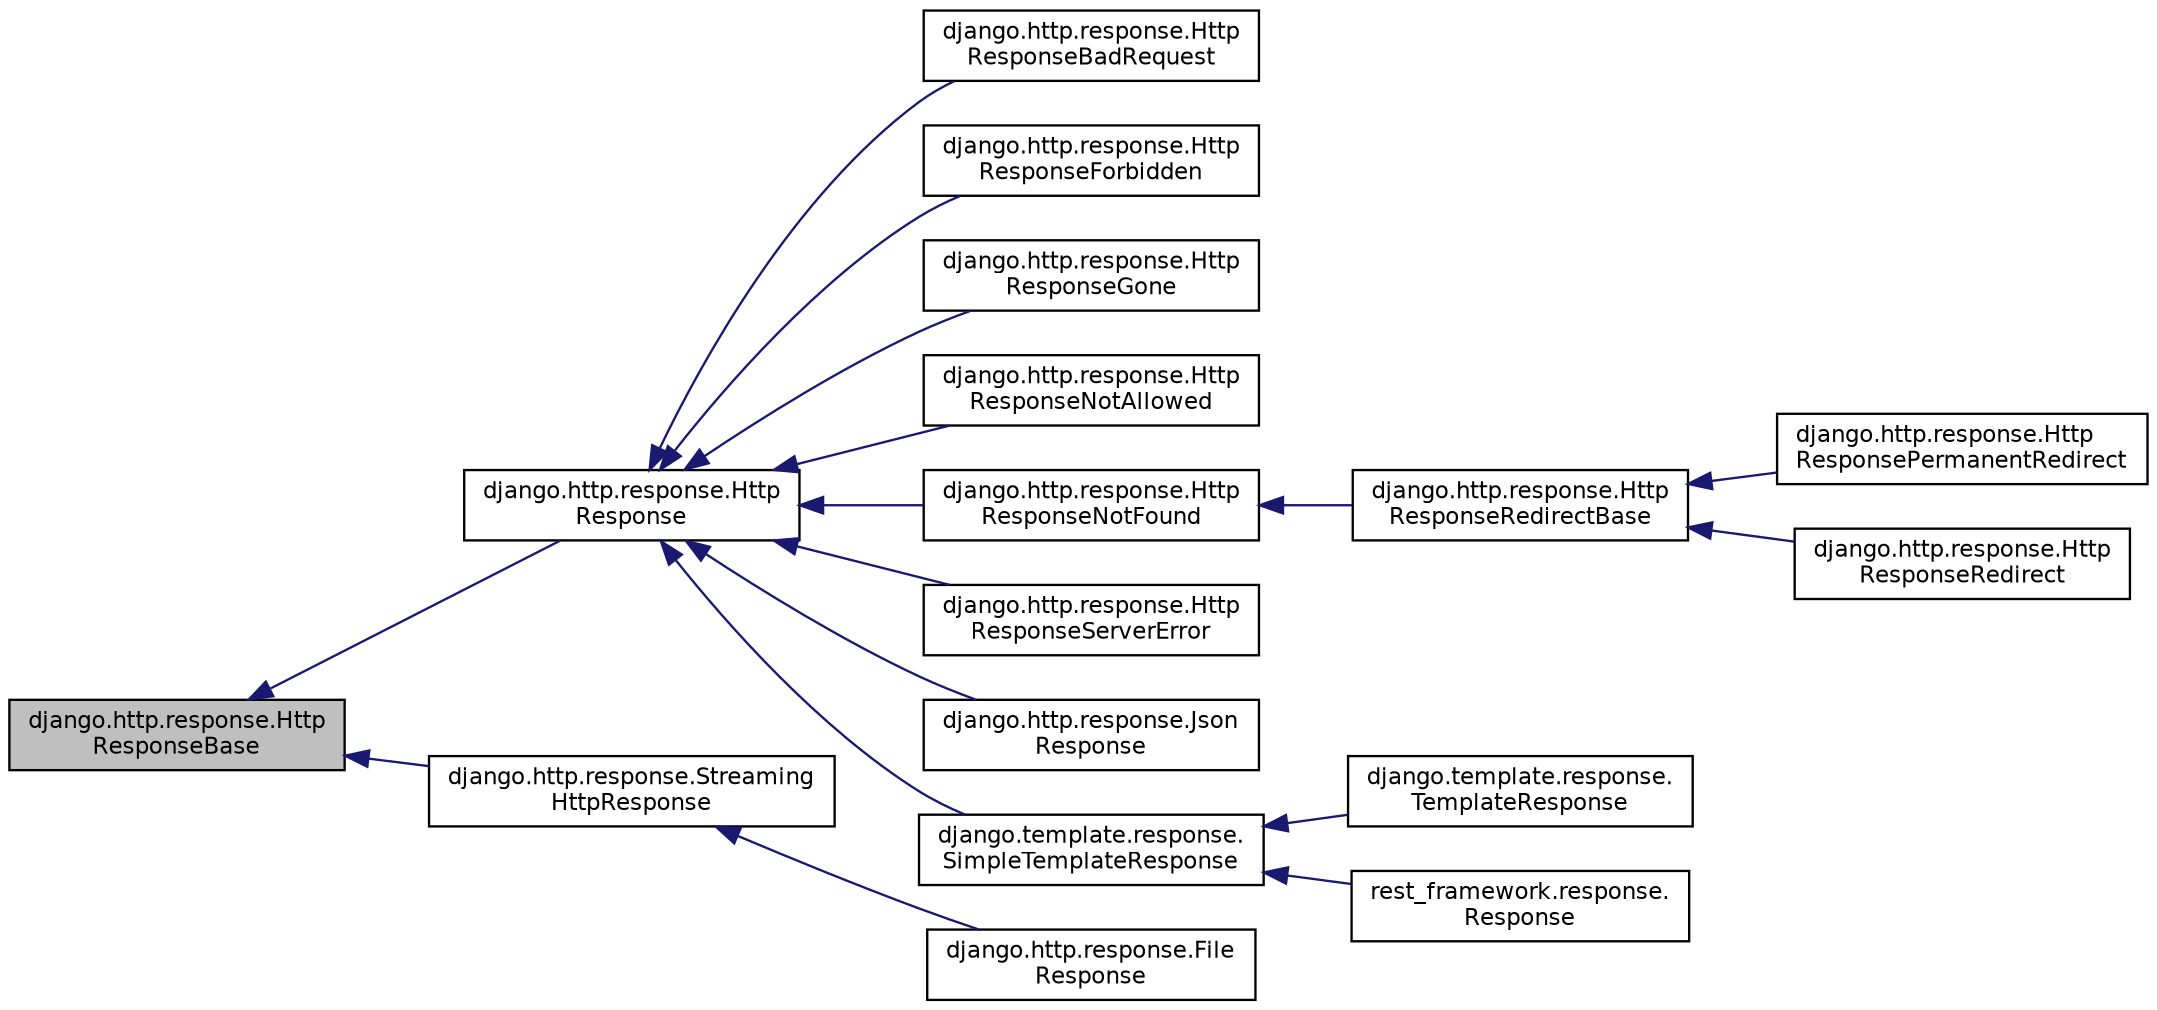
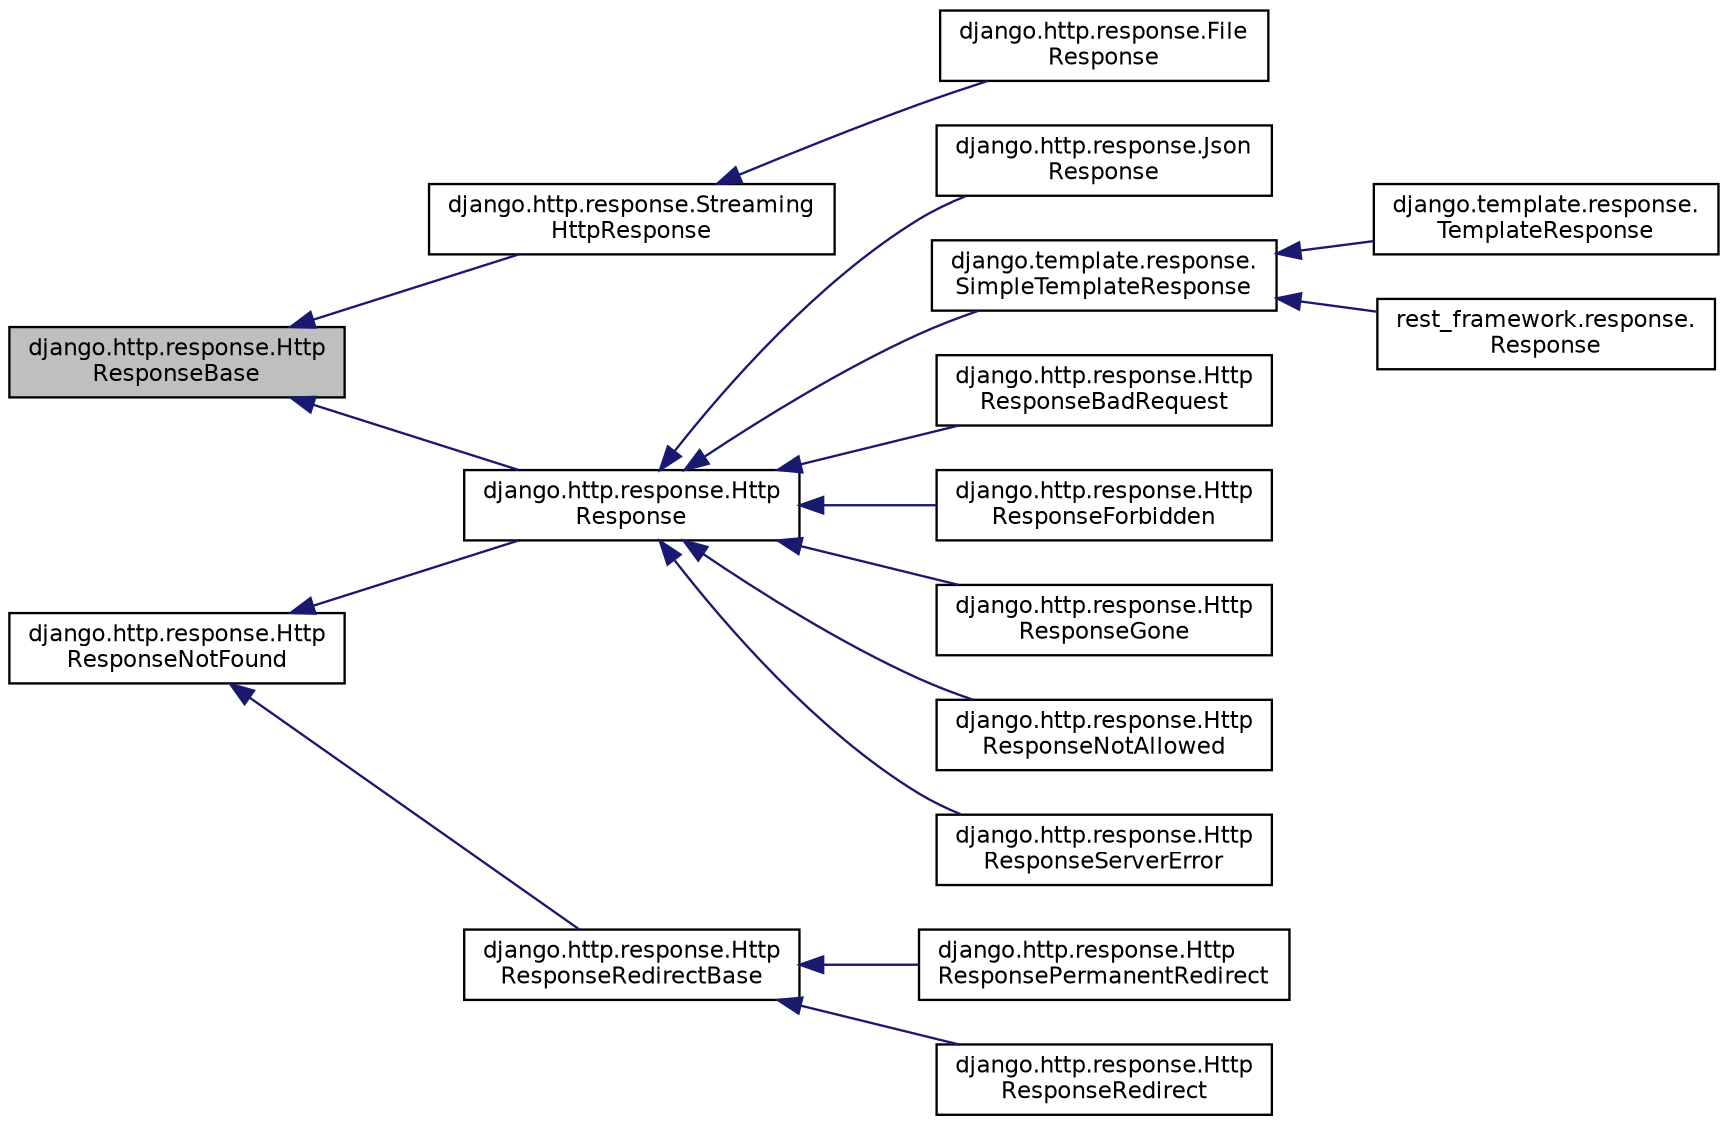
(874, 505) -> (416, 573)
